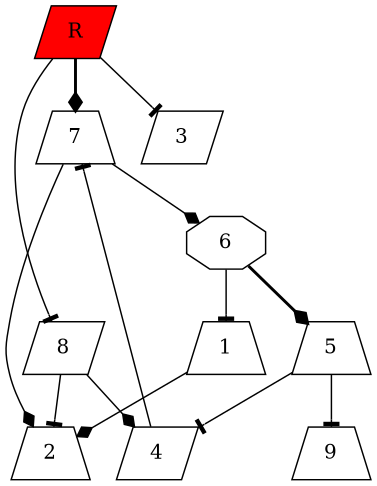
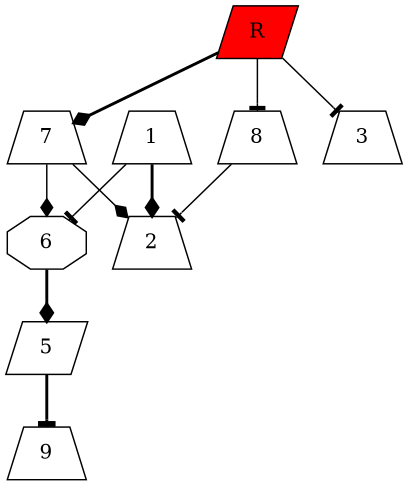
(182, 137) -> (363, 137)
(226, 292) -> (107, 183)
(64, 348) -> (257, 137)
(331, 348) -> (47, 348)
(331, 397) -> (47, 397)
(135, 403) -> (152, 181)
(157, 453) -> none
